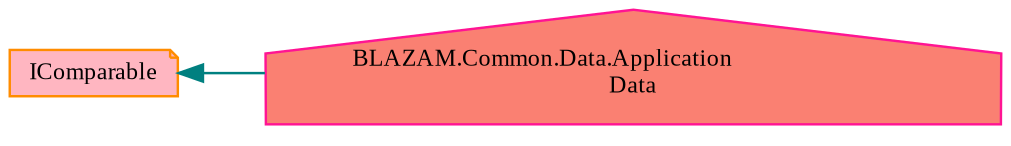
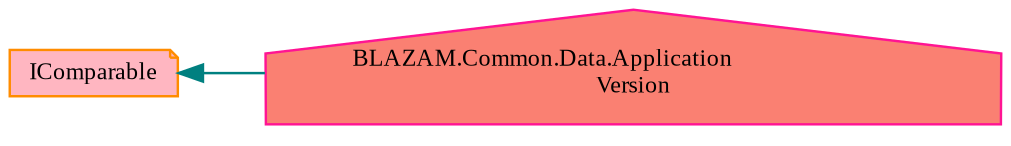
(633, 73) -> (633, 73)
